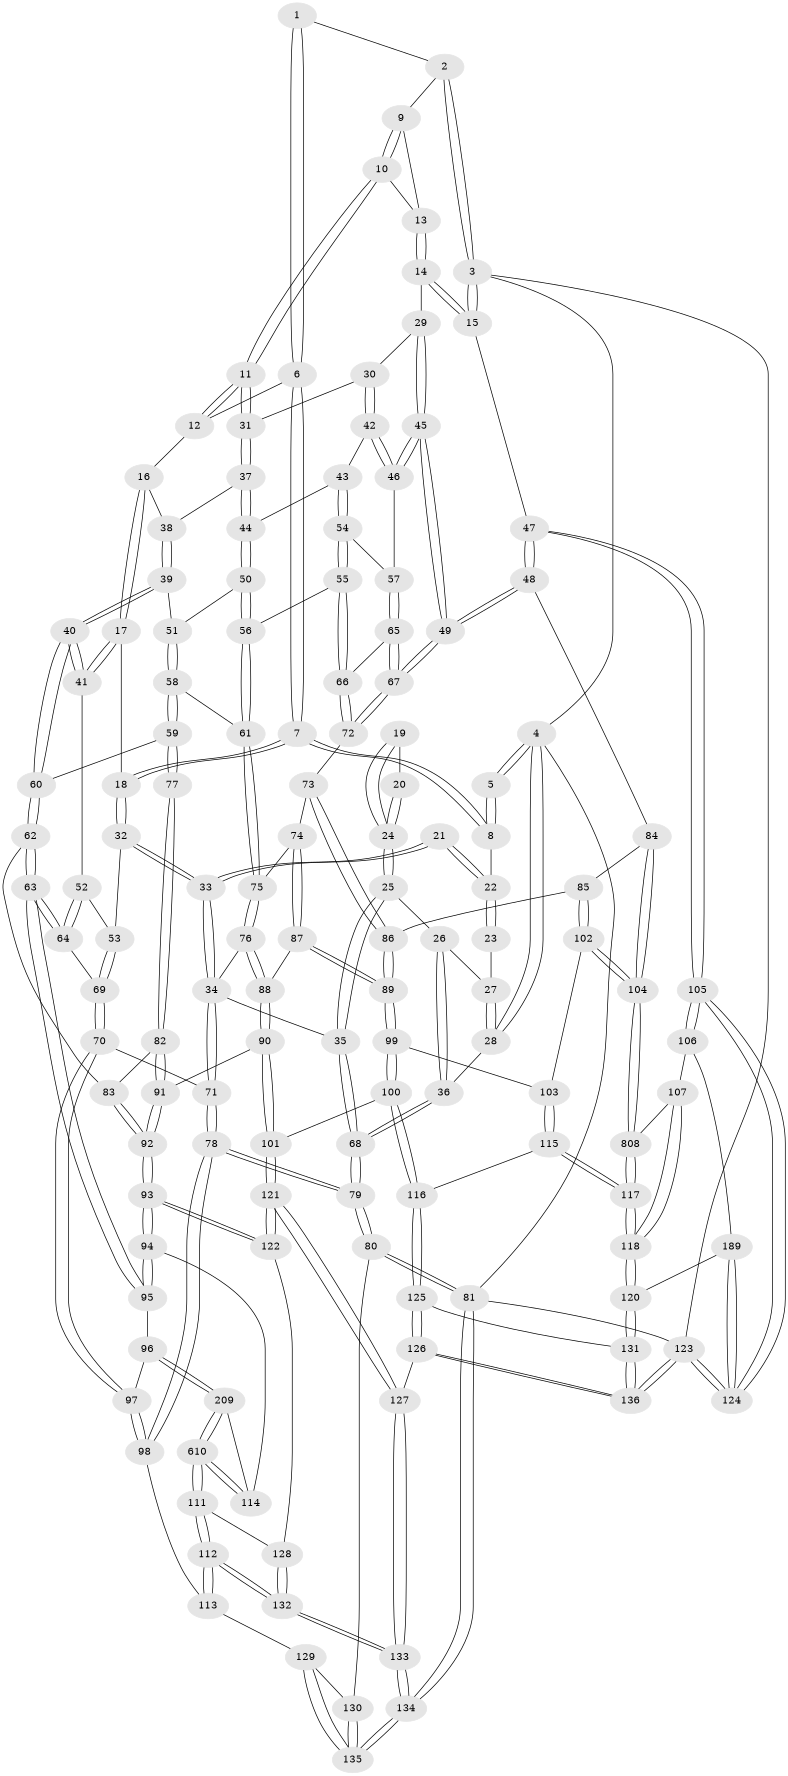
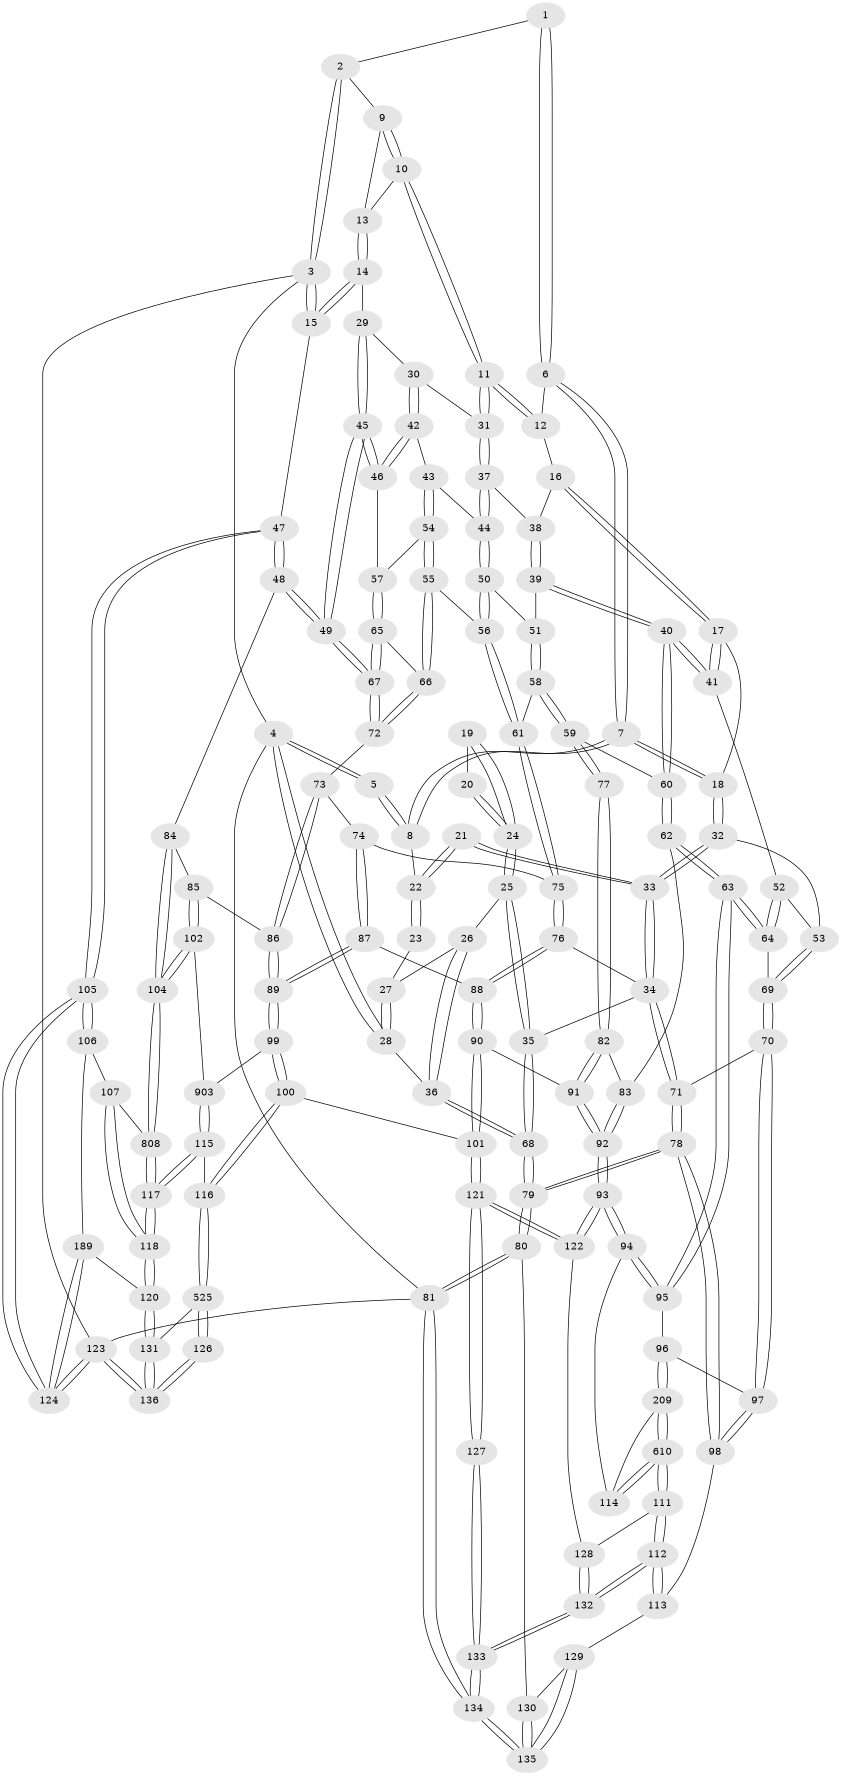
(549, 1093) -> (204, 1093)
(417, 1298) -> (203, 1298)
(408, 1375) -> none
